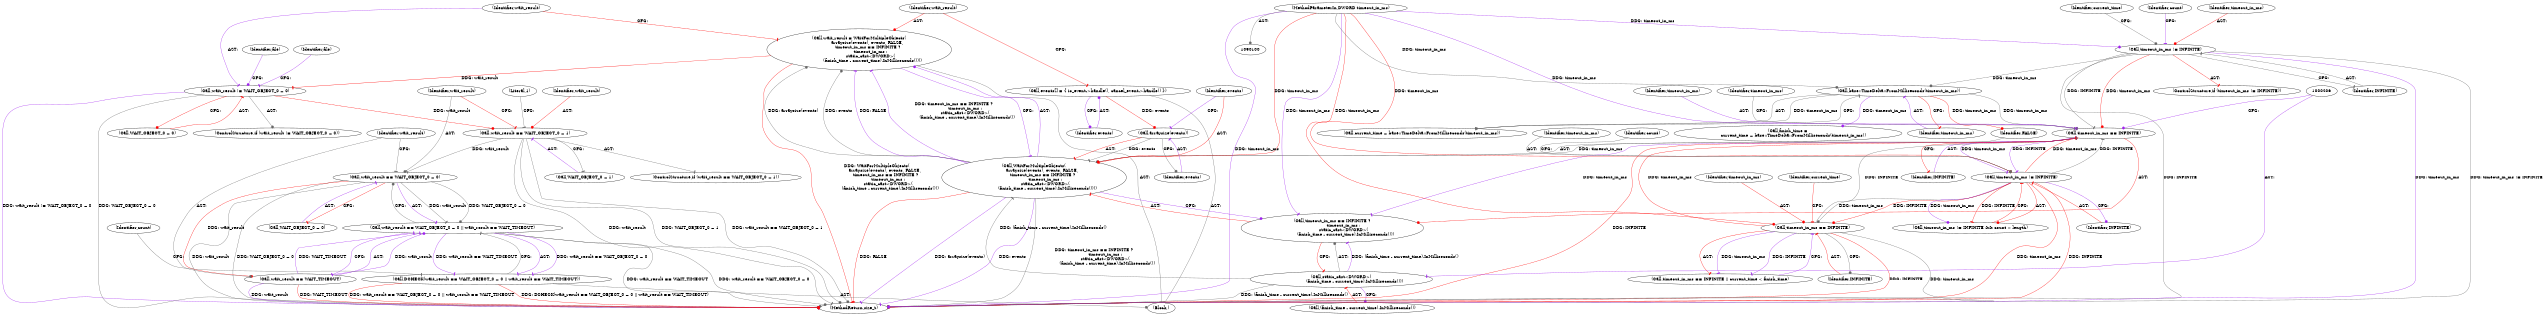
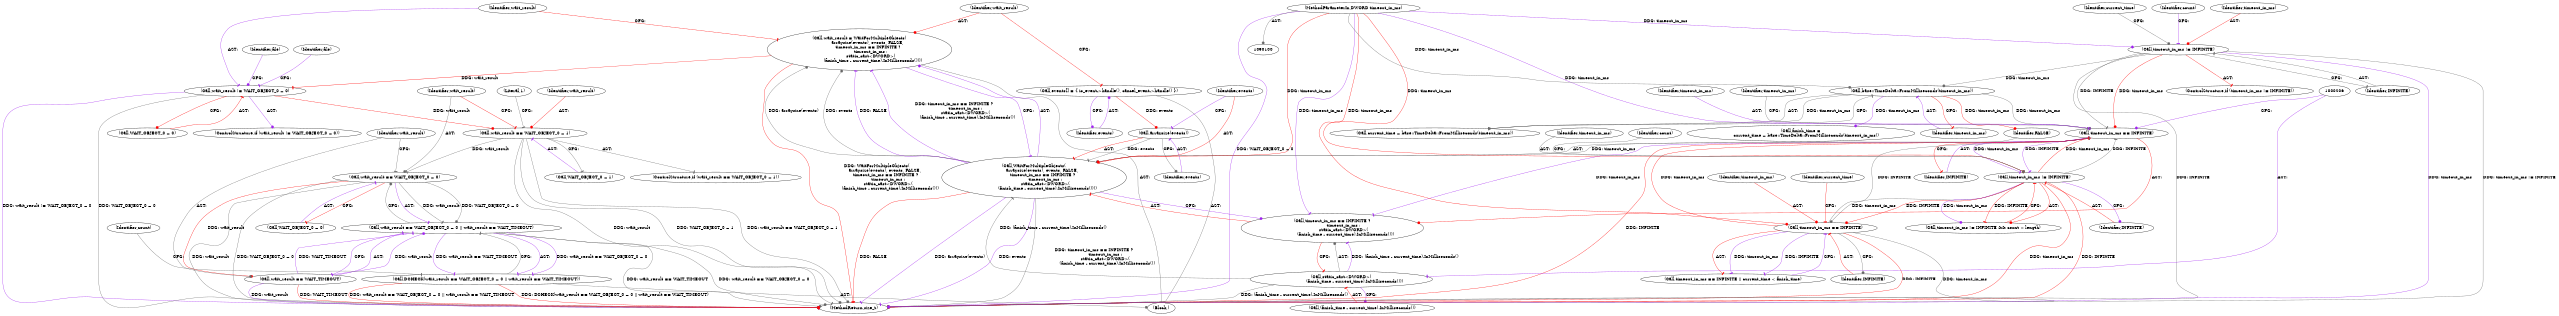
(260, 111) -> (260, 111)
(1257, 149) -> (1265, 149)
